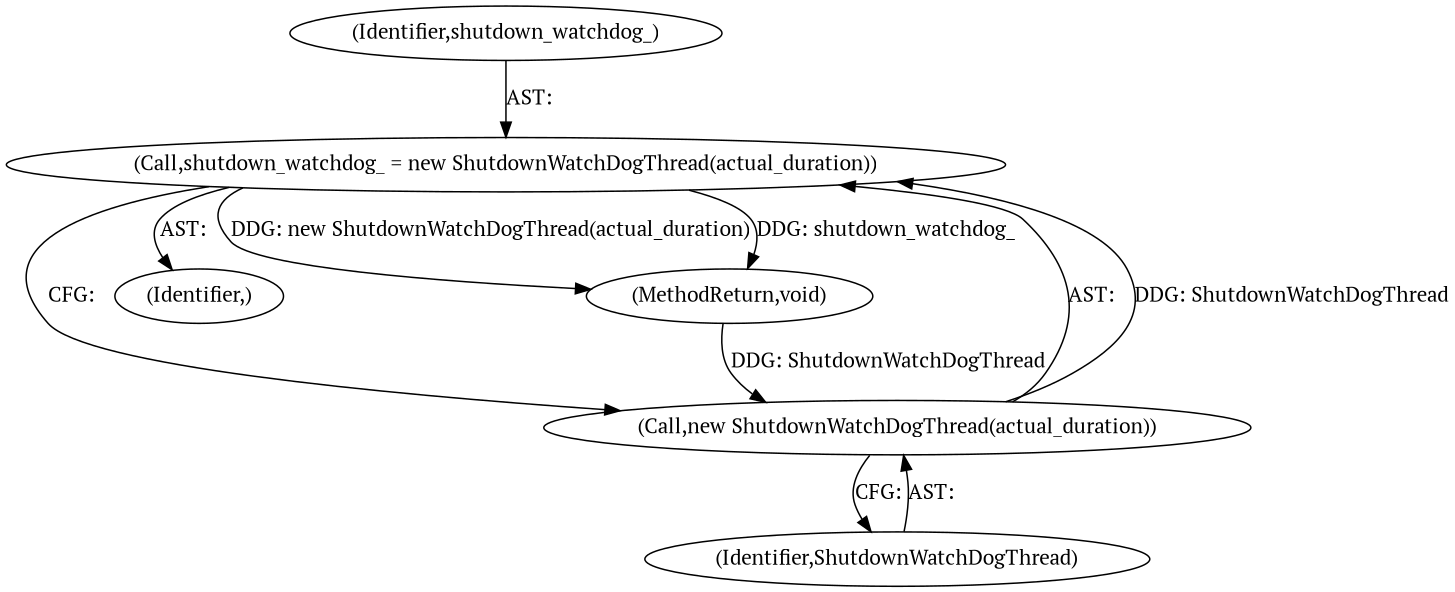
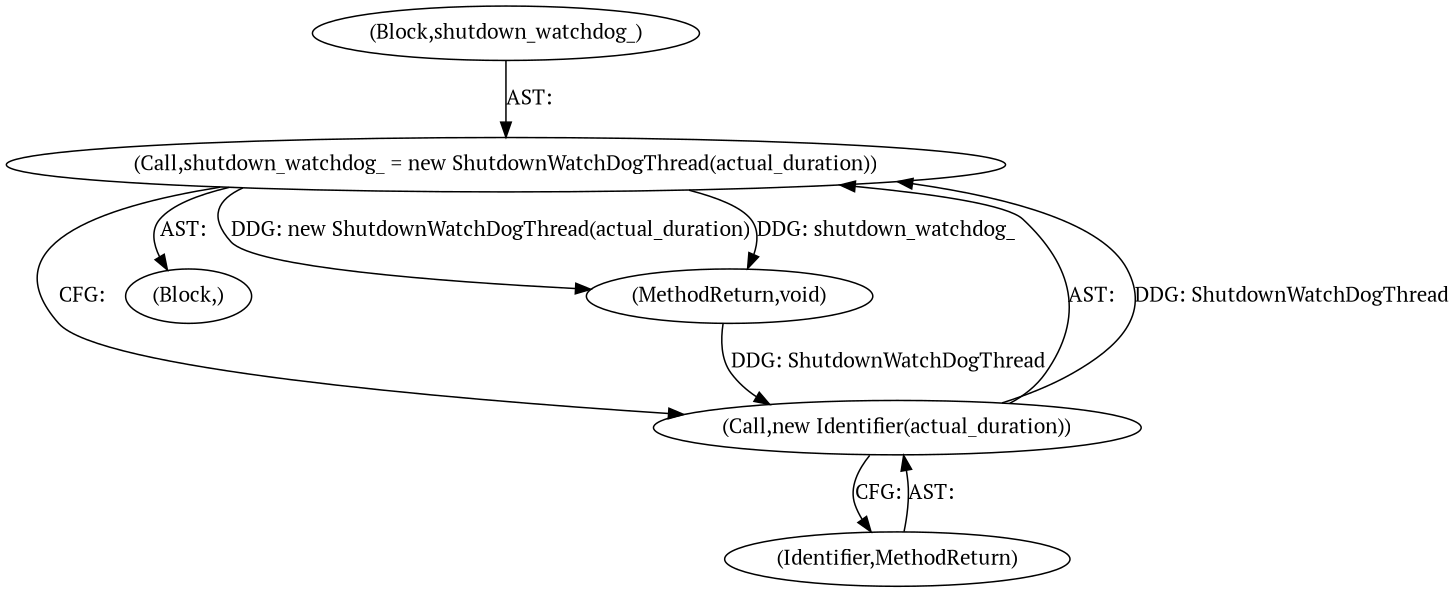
(506, 33) -> (506, 33)
(199, 296) -> (189, 296)
(897, 428) -> (897, 428)
(897, 559) -> (897, 559)
